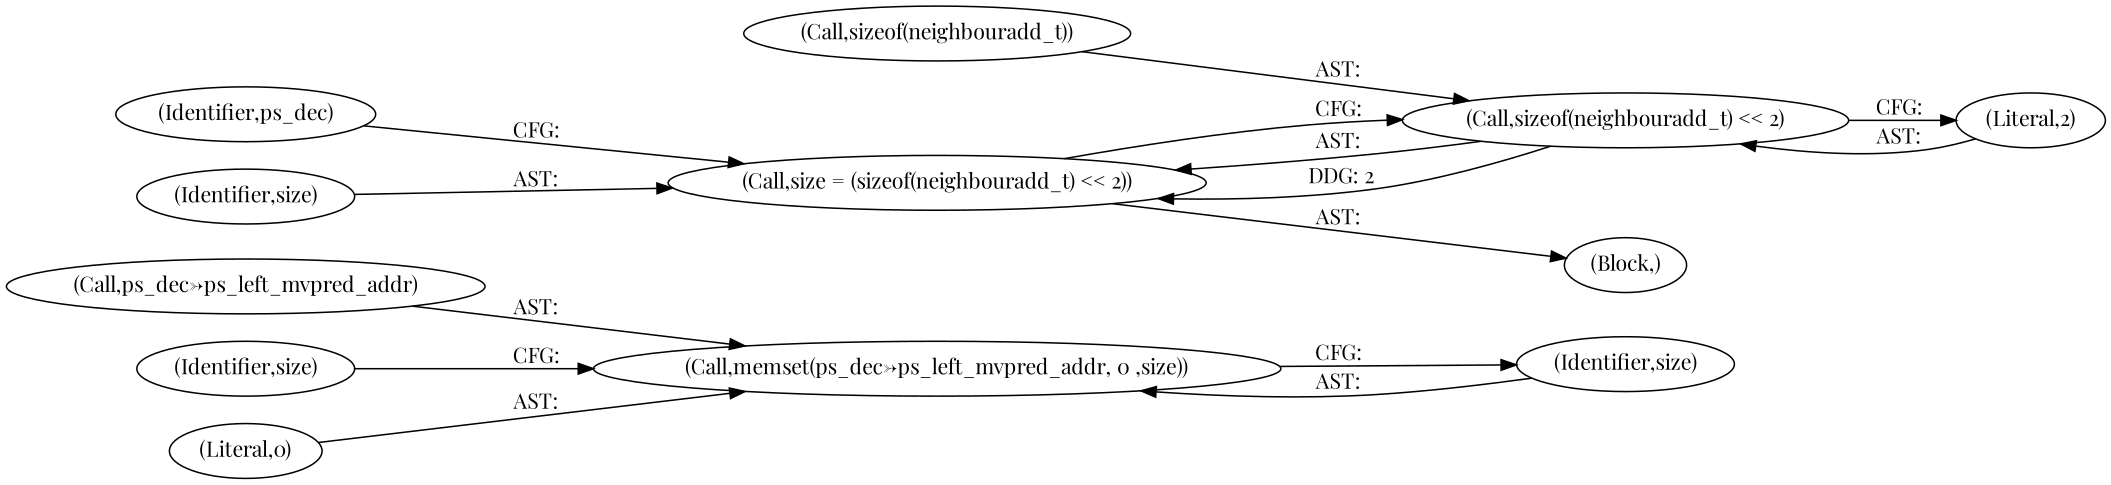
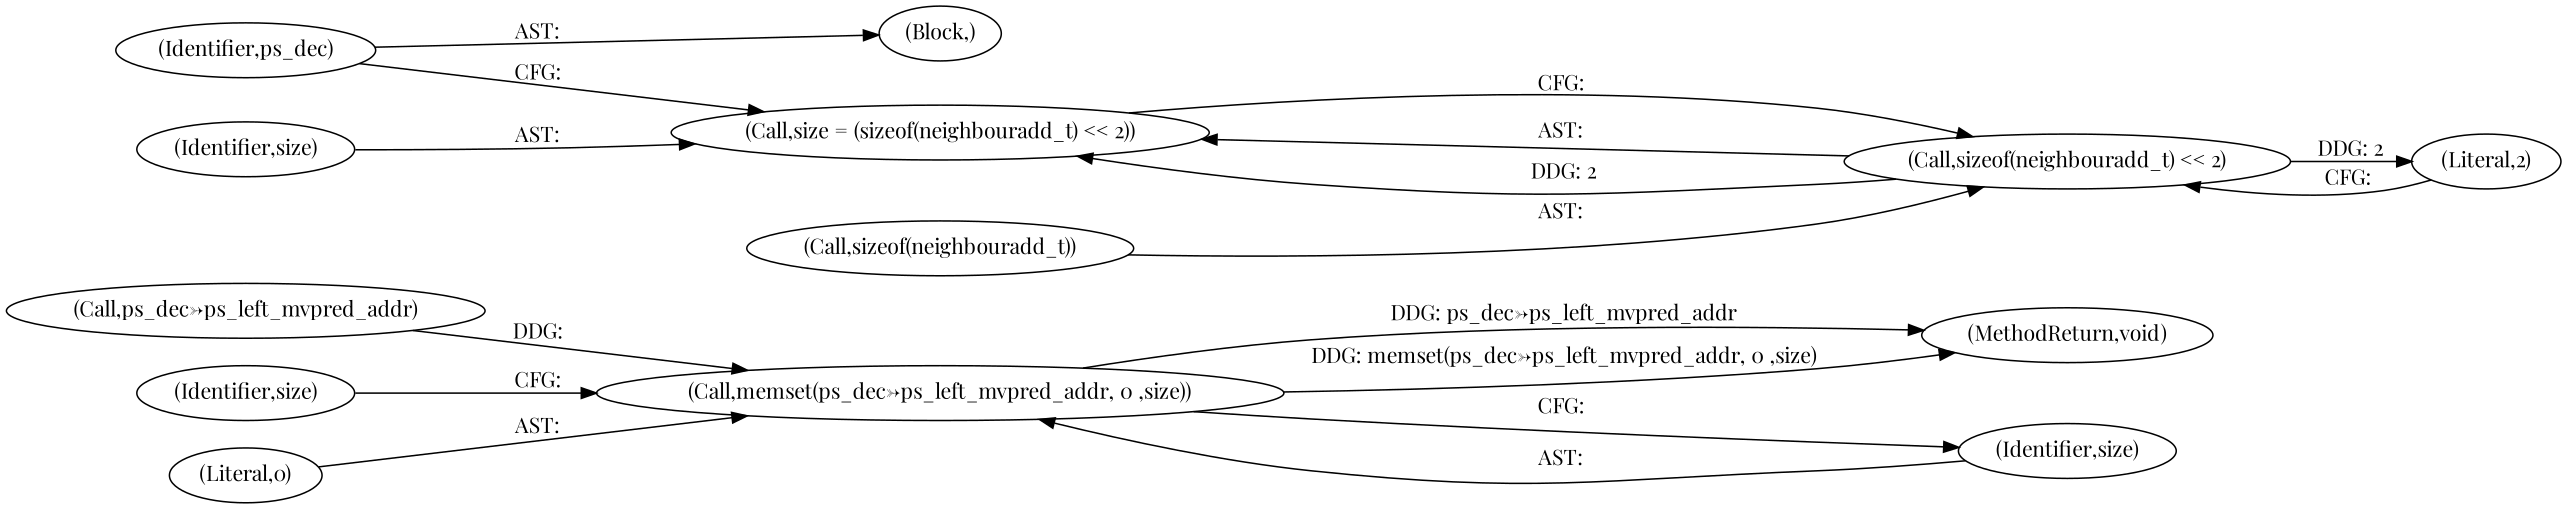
(1902, 109) -> (2351, 150)
(1902, 138) -> (2351, 179)
(1332, 230) -> (619, 41)
(539, 309) -> (541, 333)
none -> (2067, 335)
